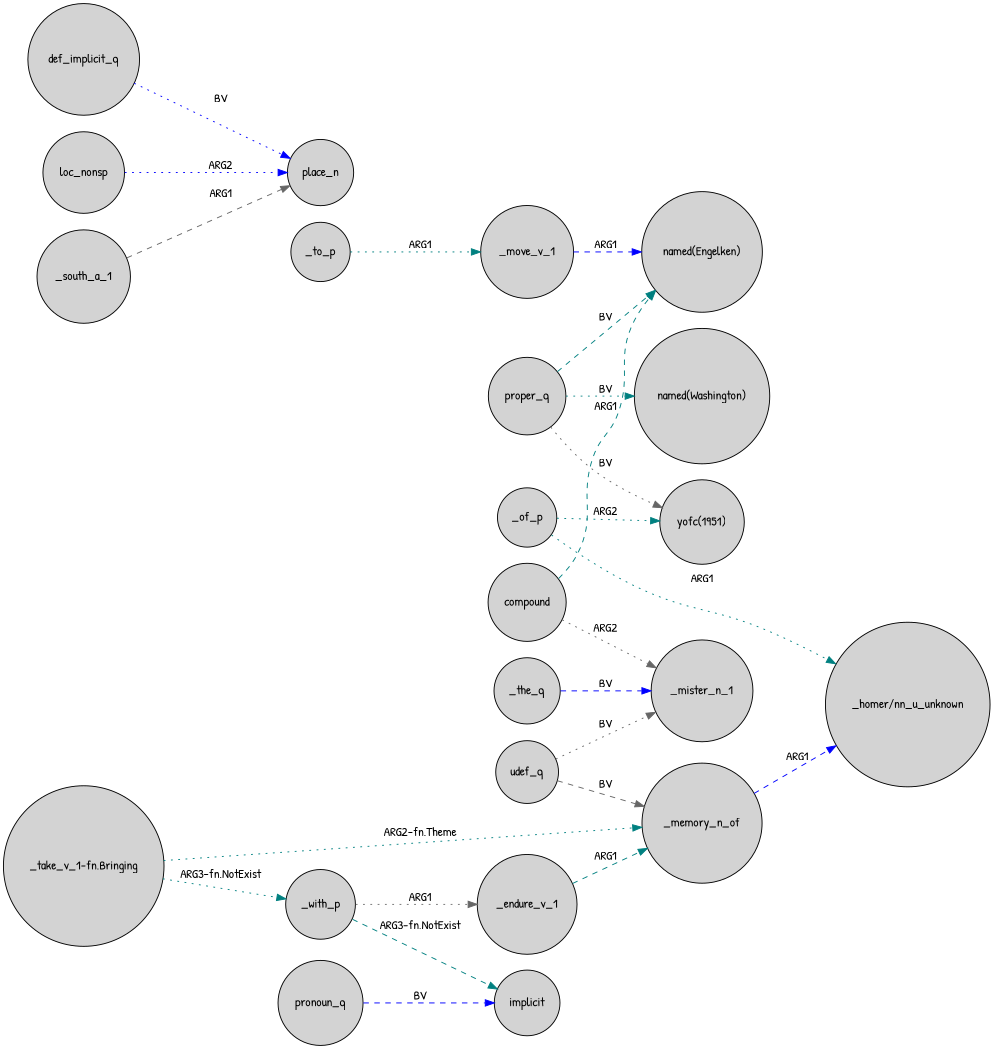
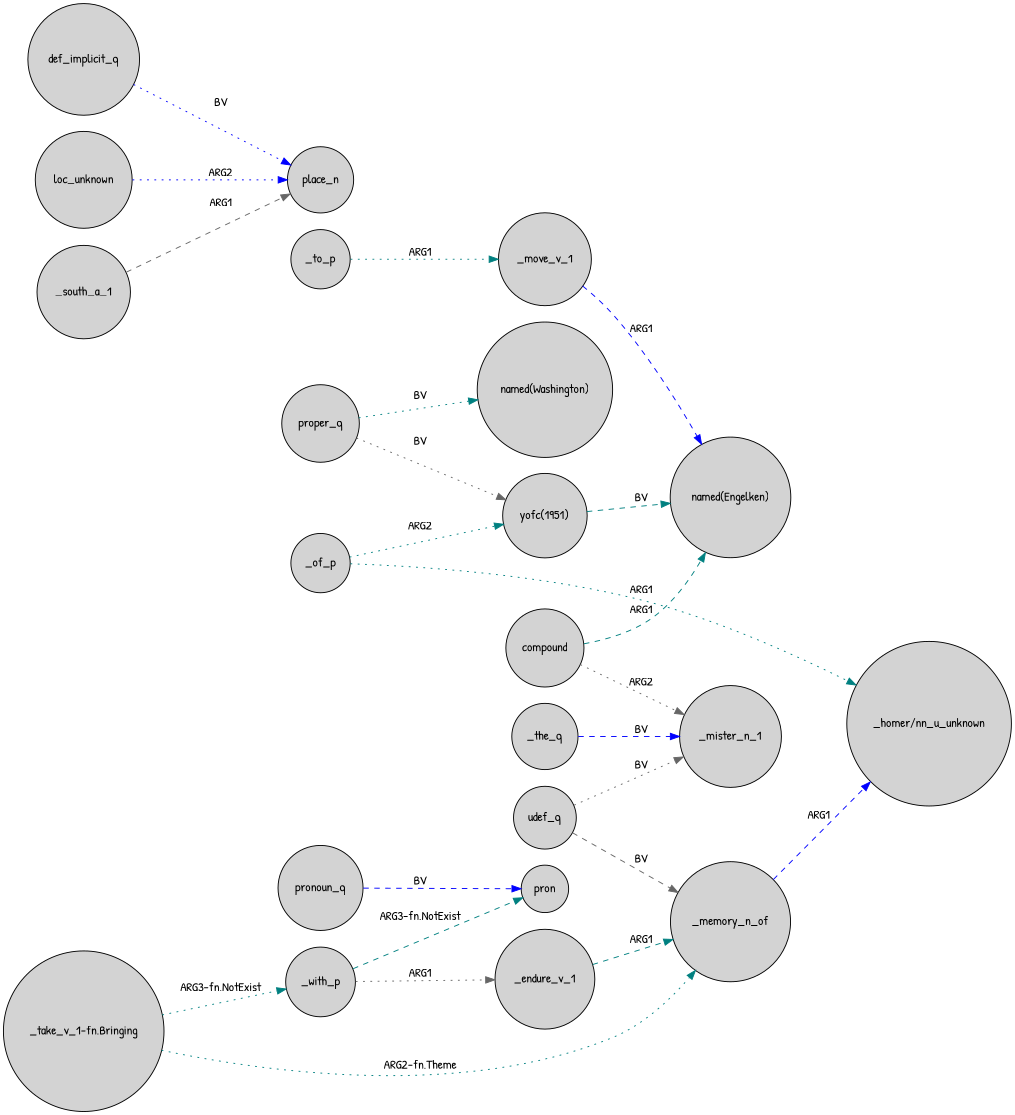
(84, 173) -> (84, 180)
(603, 334) -> (624, 508)
(527, 1003) -> (545, 889)
